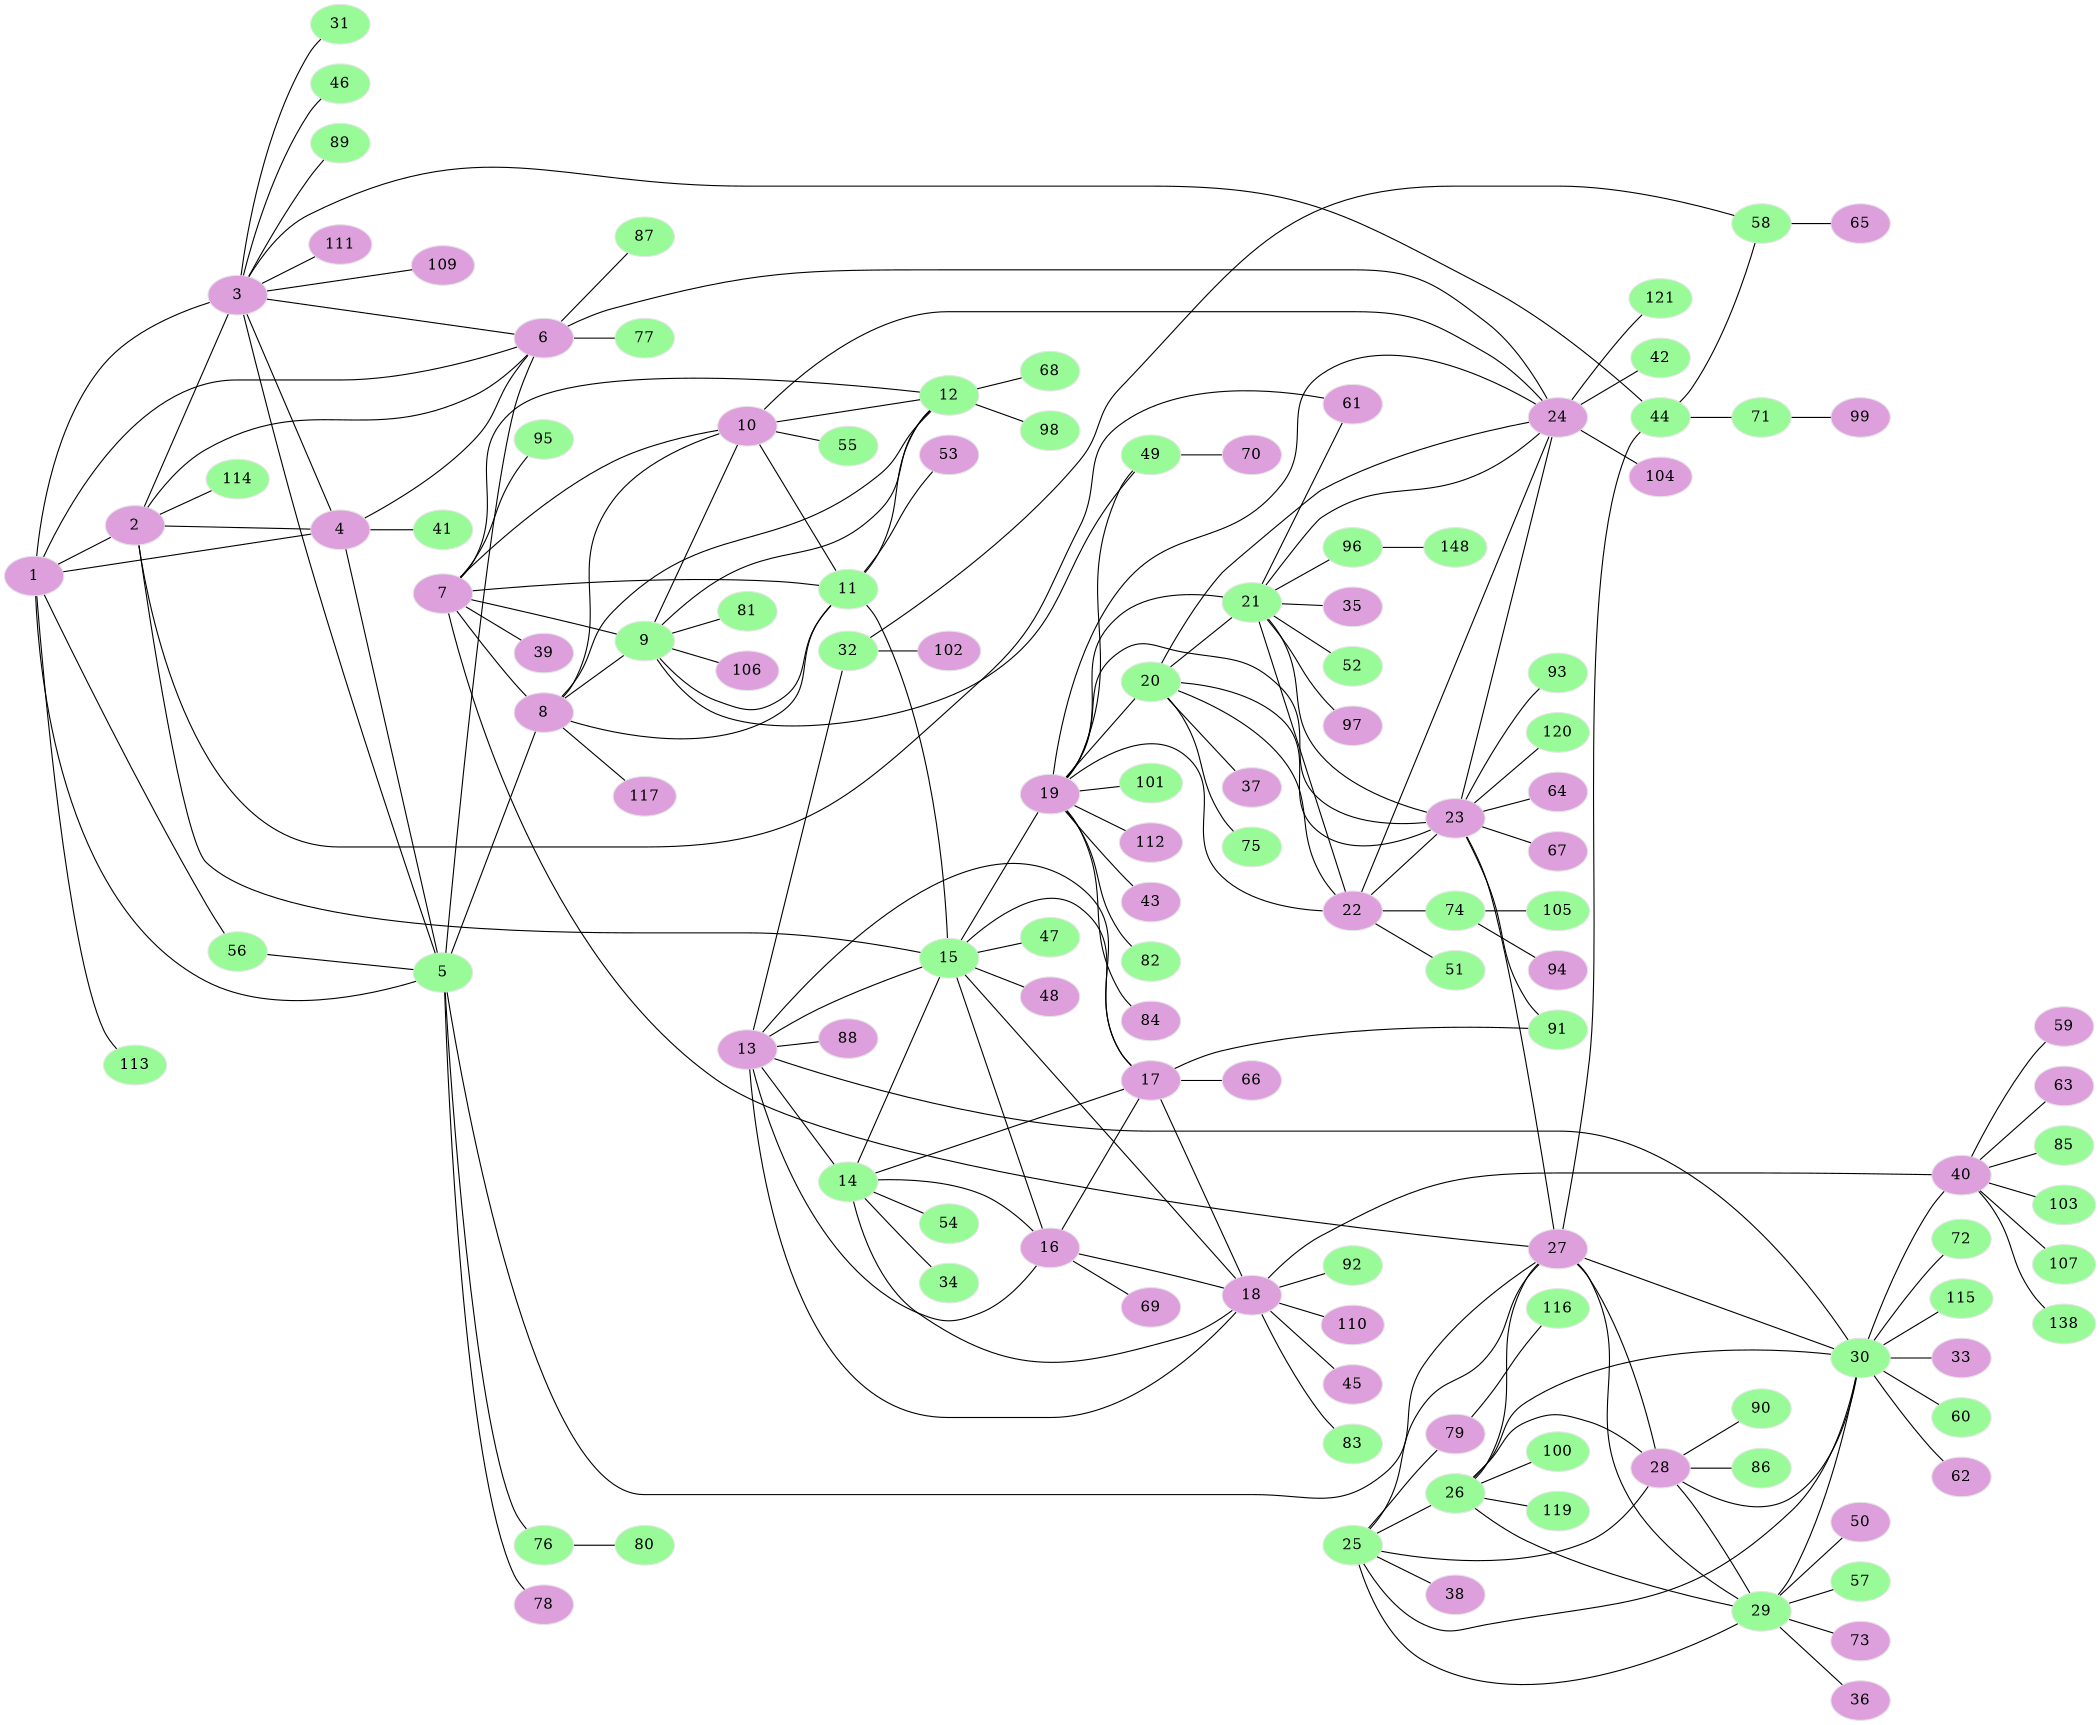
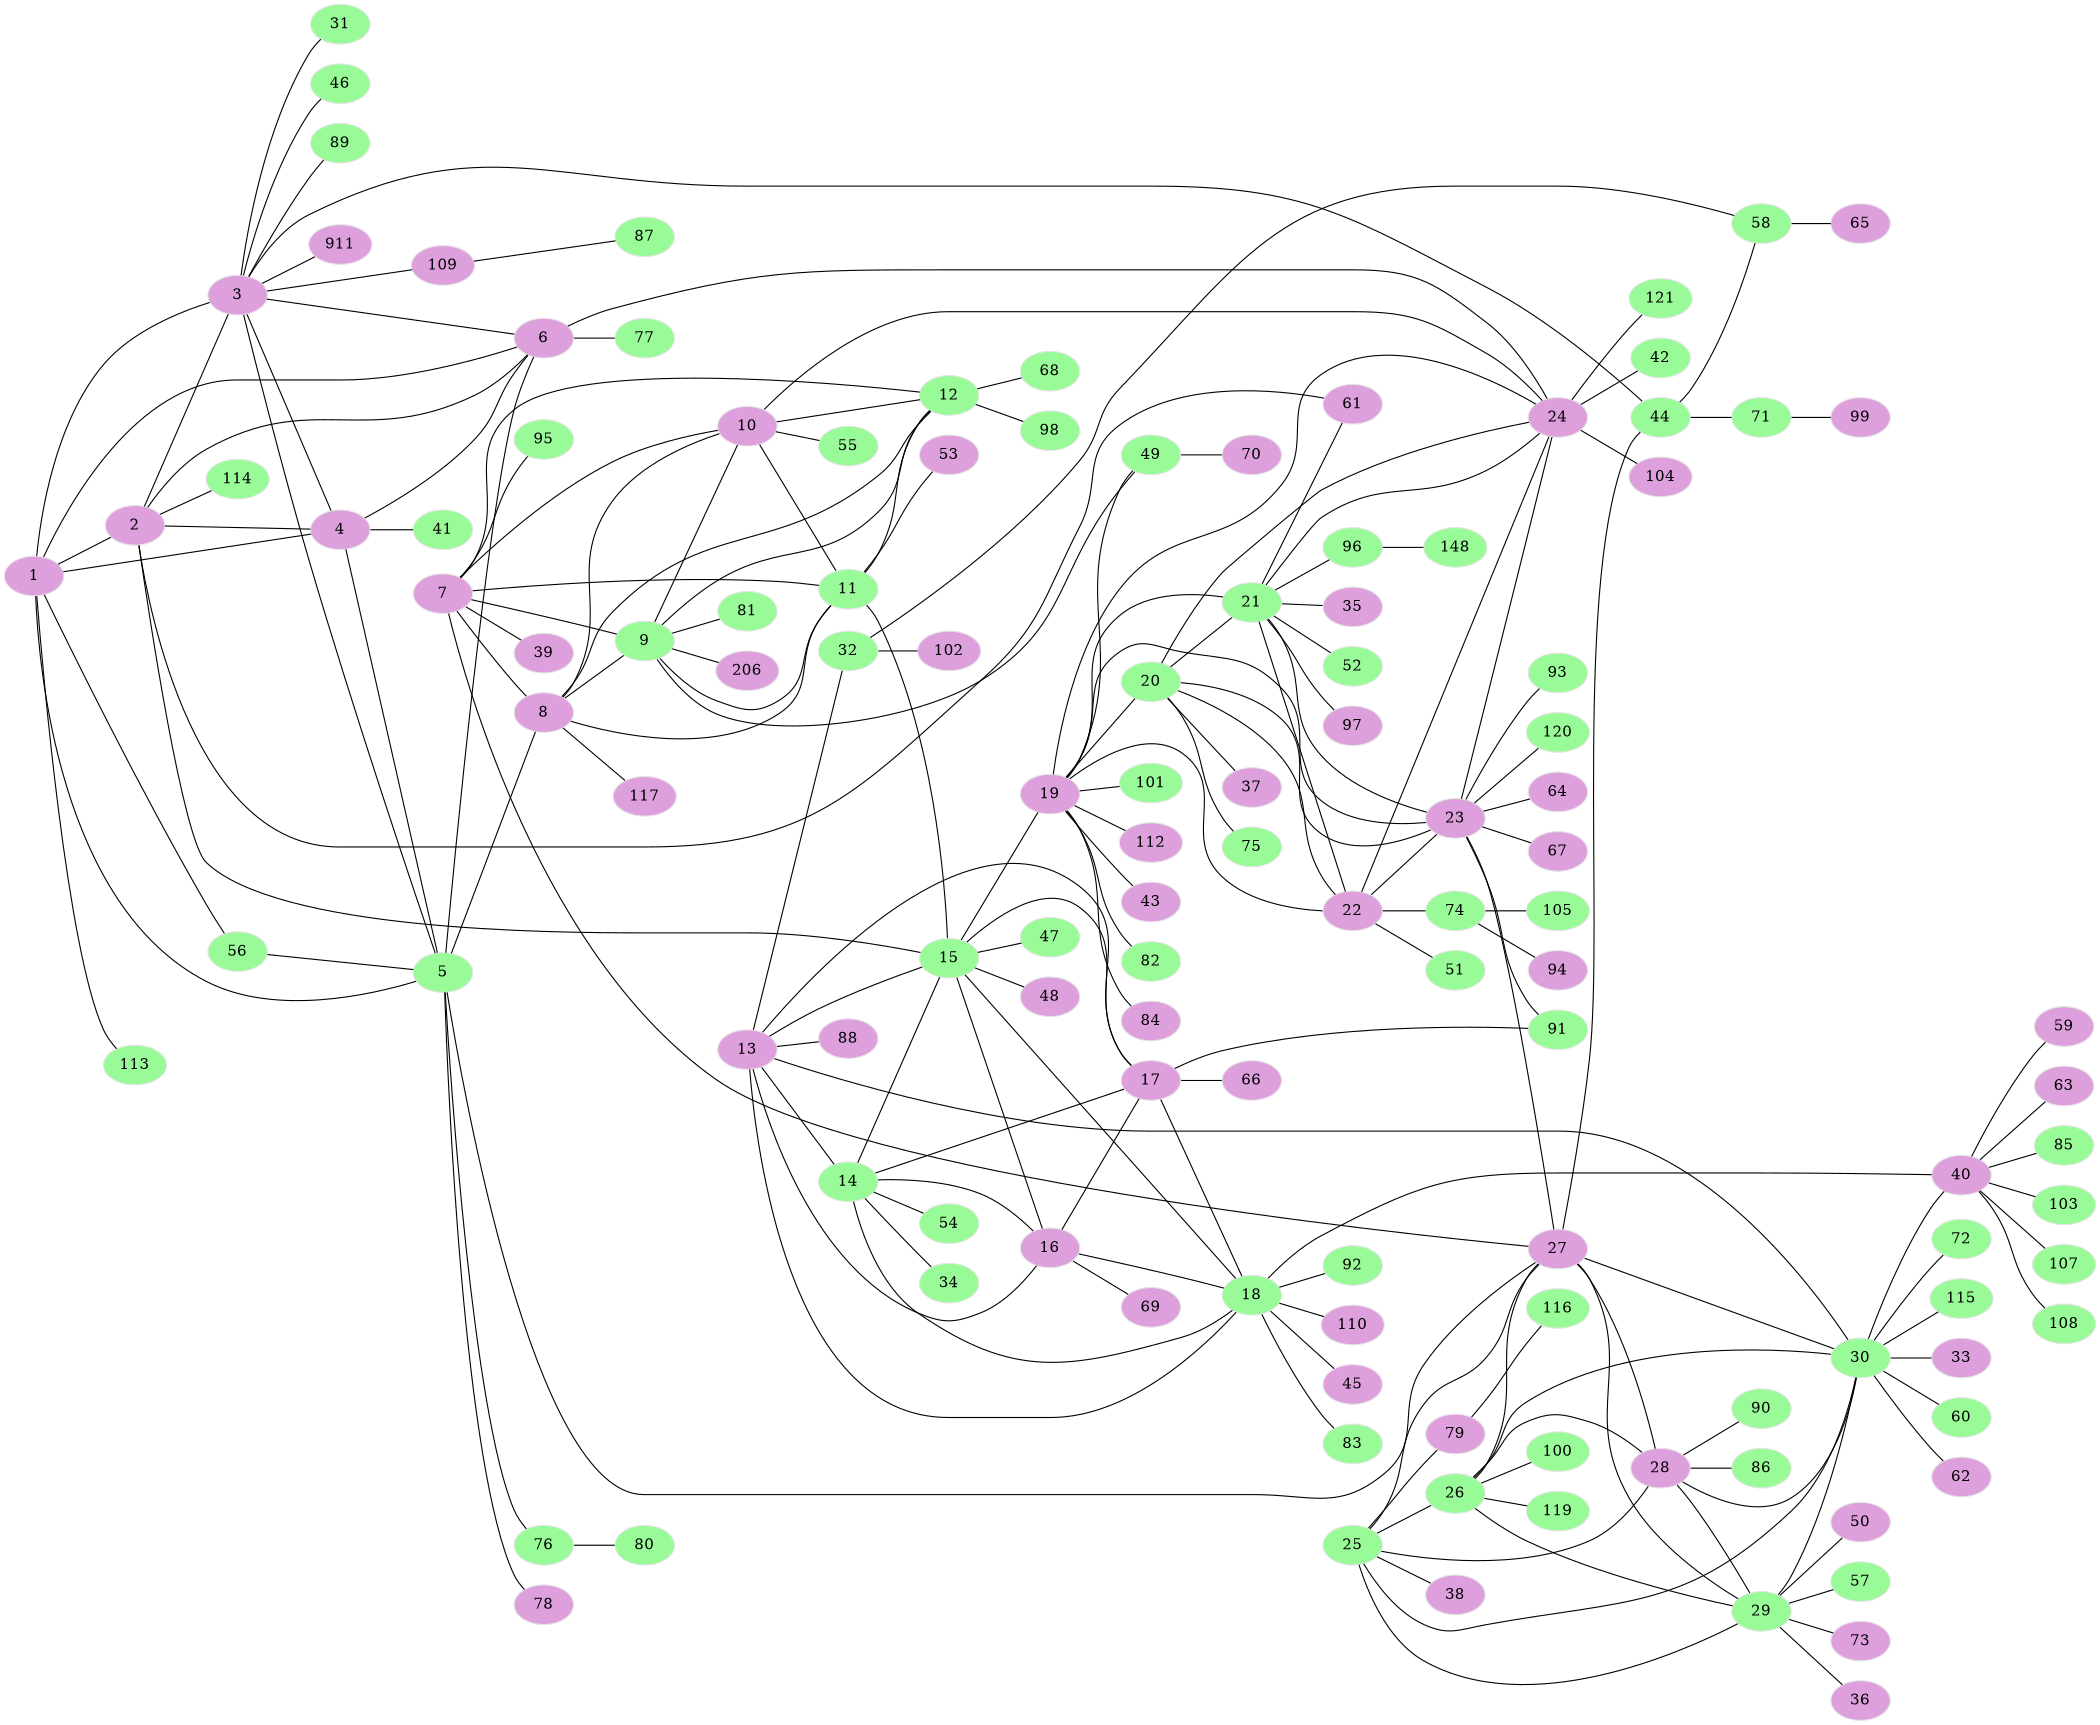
(340, 245) -> (340, 245)
(594, 287) -> (545, 251)
(747, 671) -> (747, 671)
(1252, 1295) -> (1252, 1295)
(2064, 1324) -> (2064, 1324)
